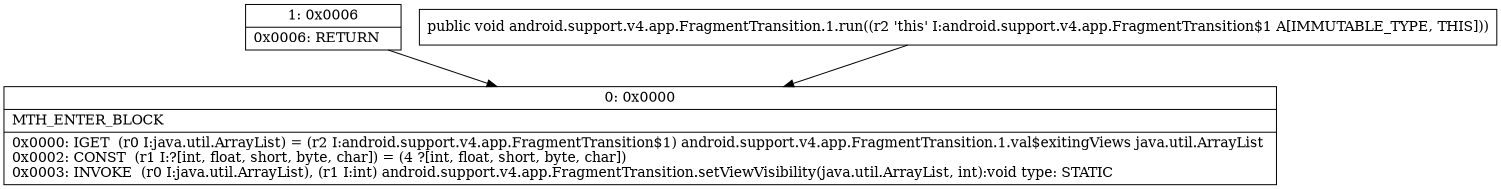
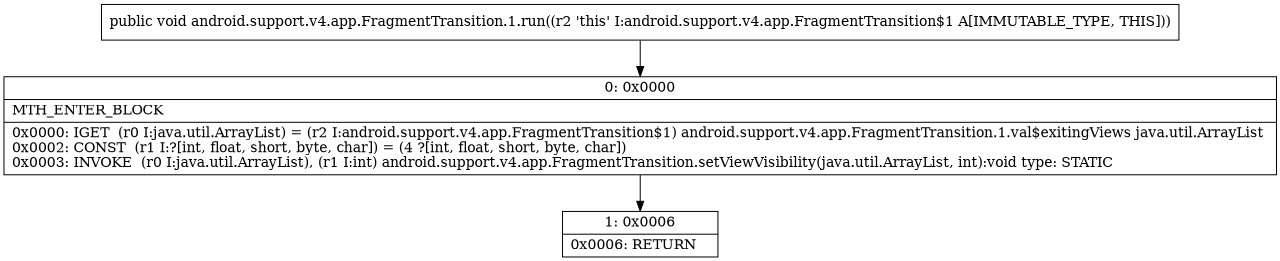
(438, 67) -> (640, 188)
